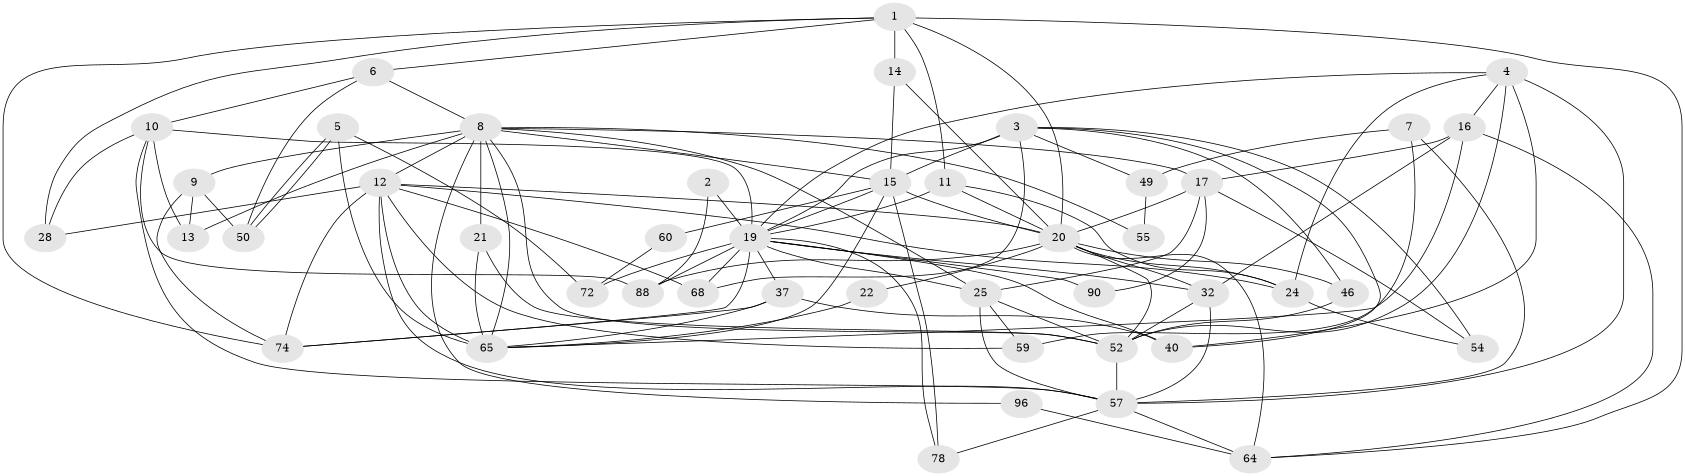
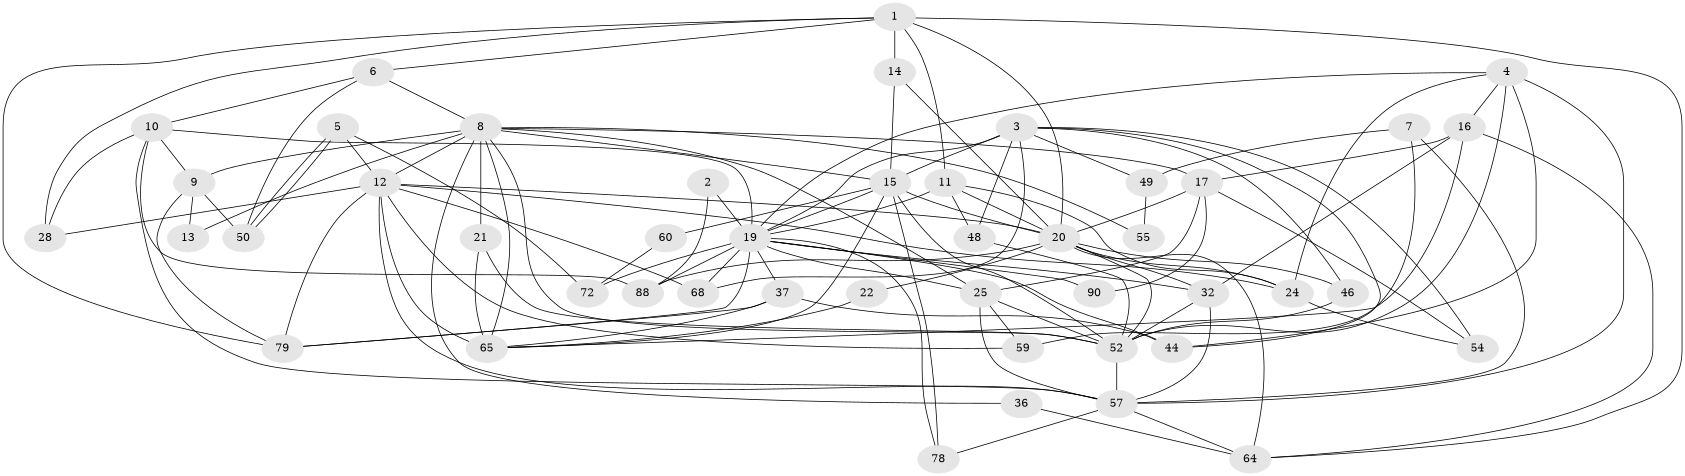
(163, 185) -> (173, 155)
none -> (975, 238)
none -> (938, 245)
(370, 266) -> (359, 155)
(283, 349) -> (283, 349)
(1172, 349) -> (1172, 349)
(1022, 404) -> (1022, 404)
